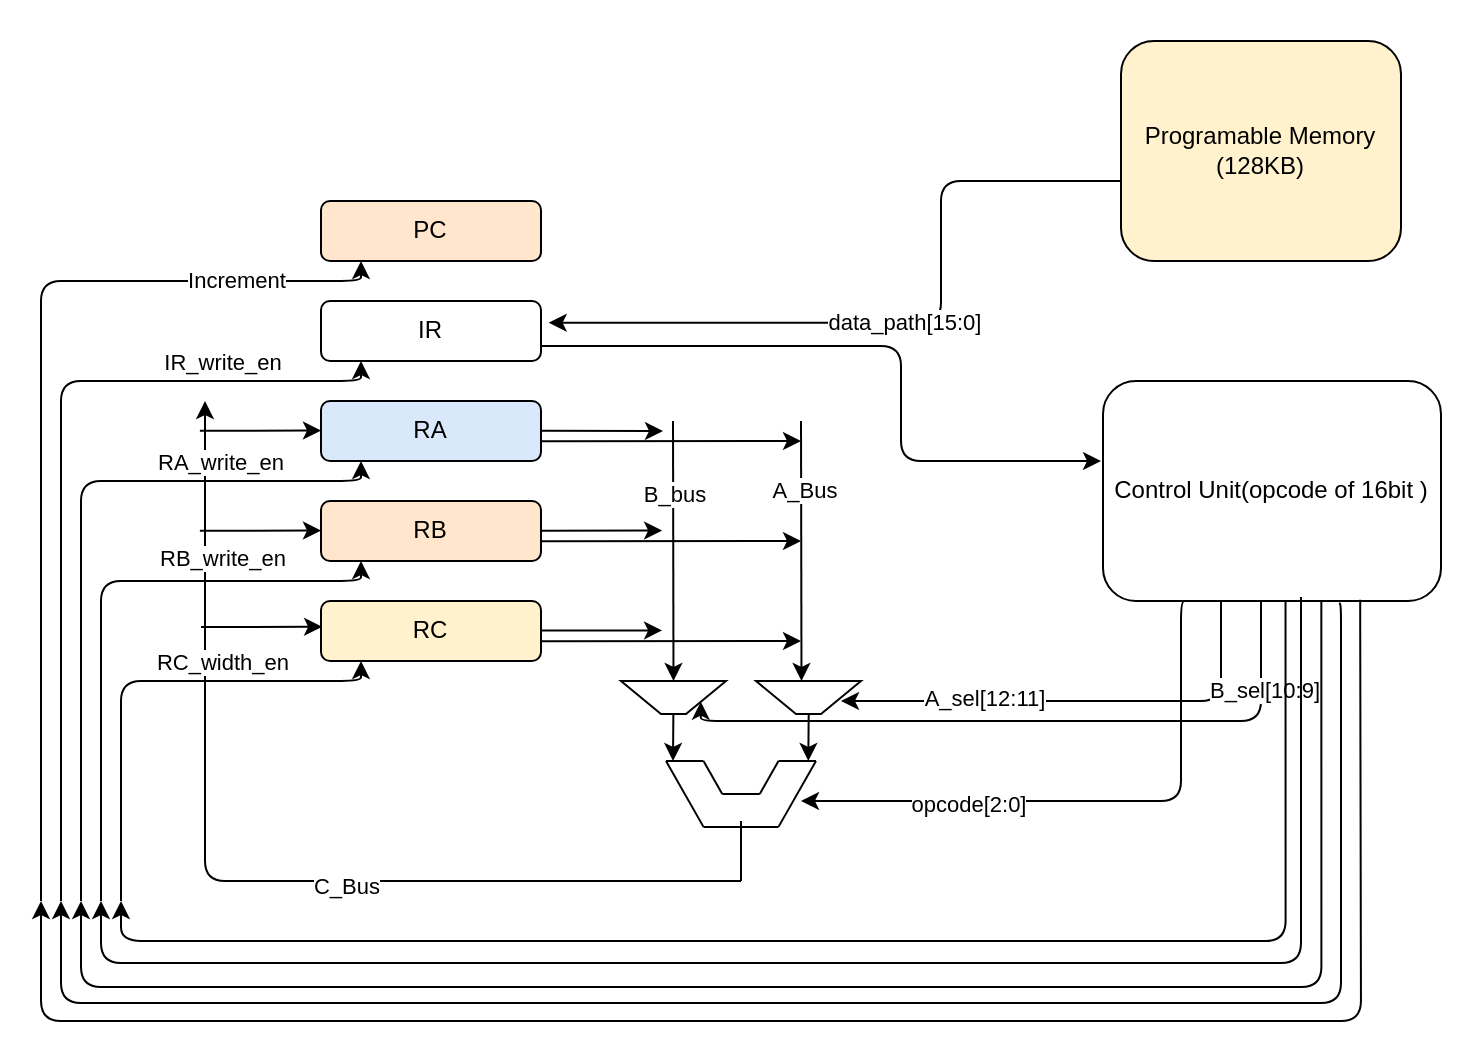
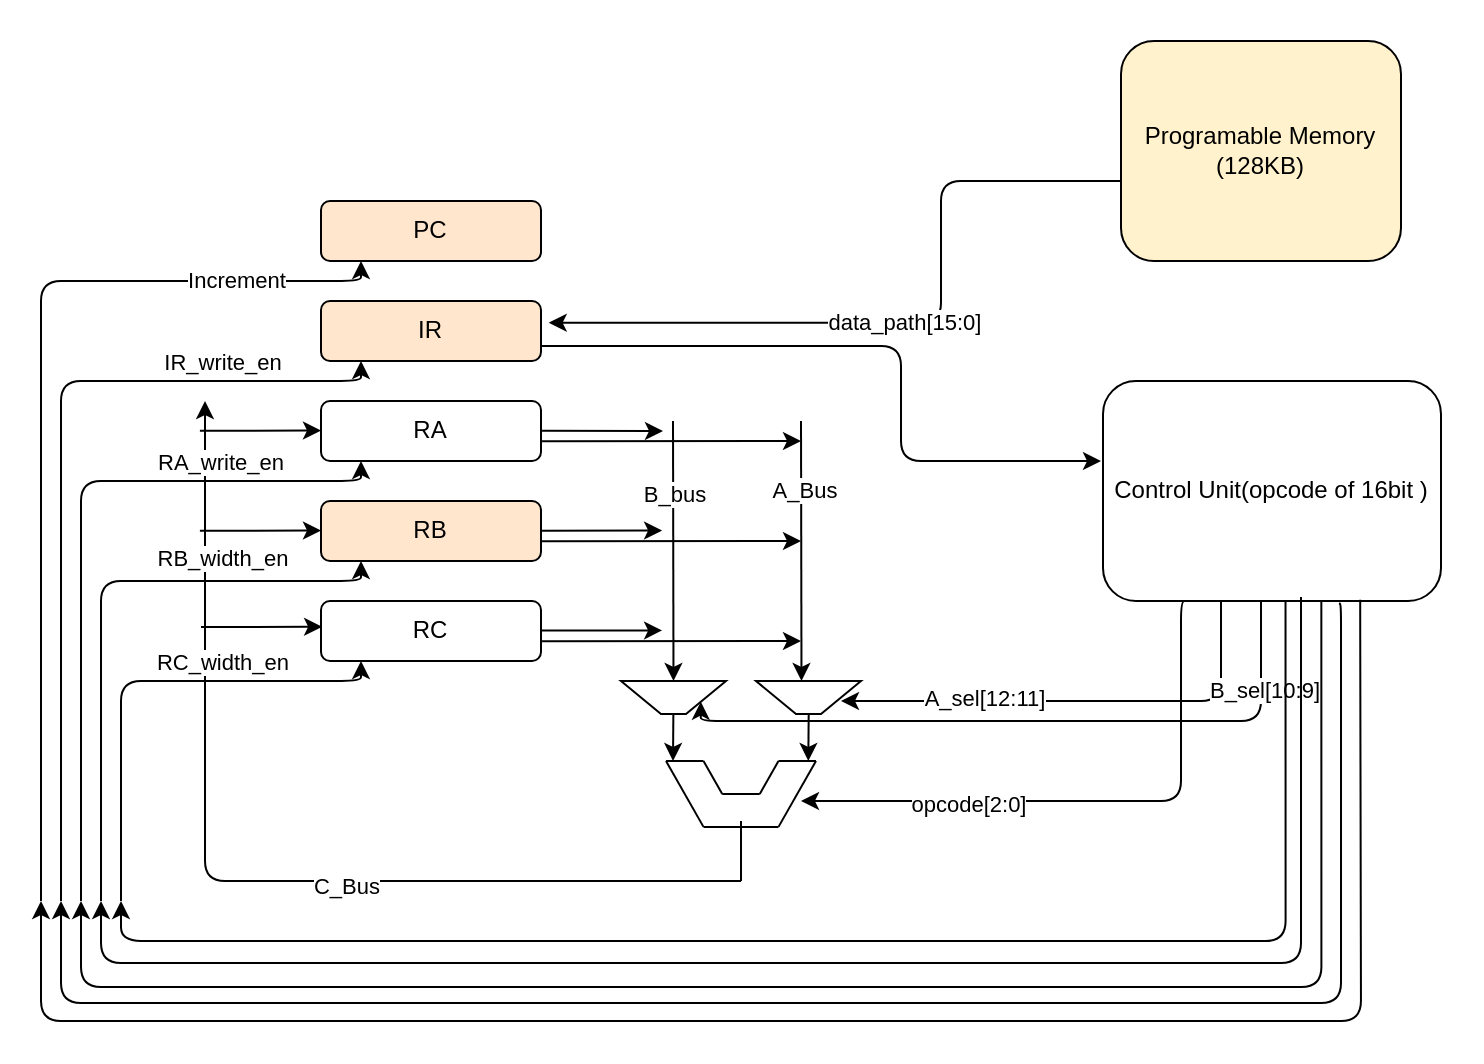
(431, 331) -> (431, 331)
(431, 431) -> (431, 431)
(224, 559) -> (224, 559)
(431, 631) -> (431, 631)
